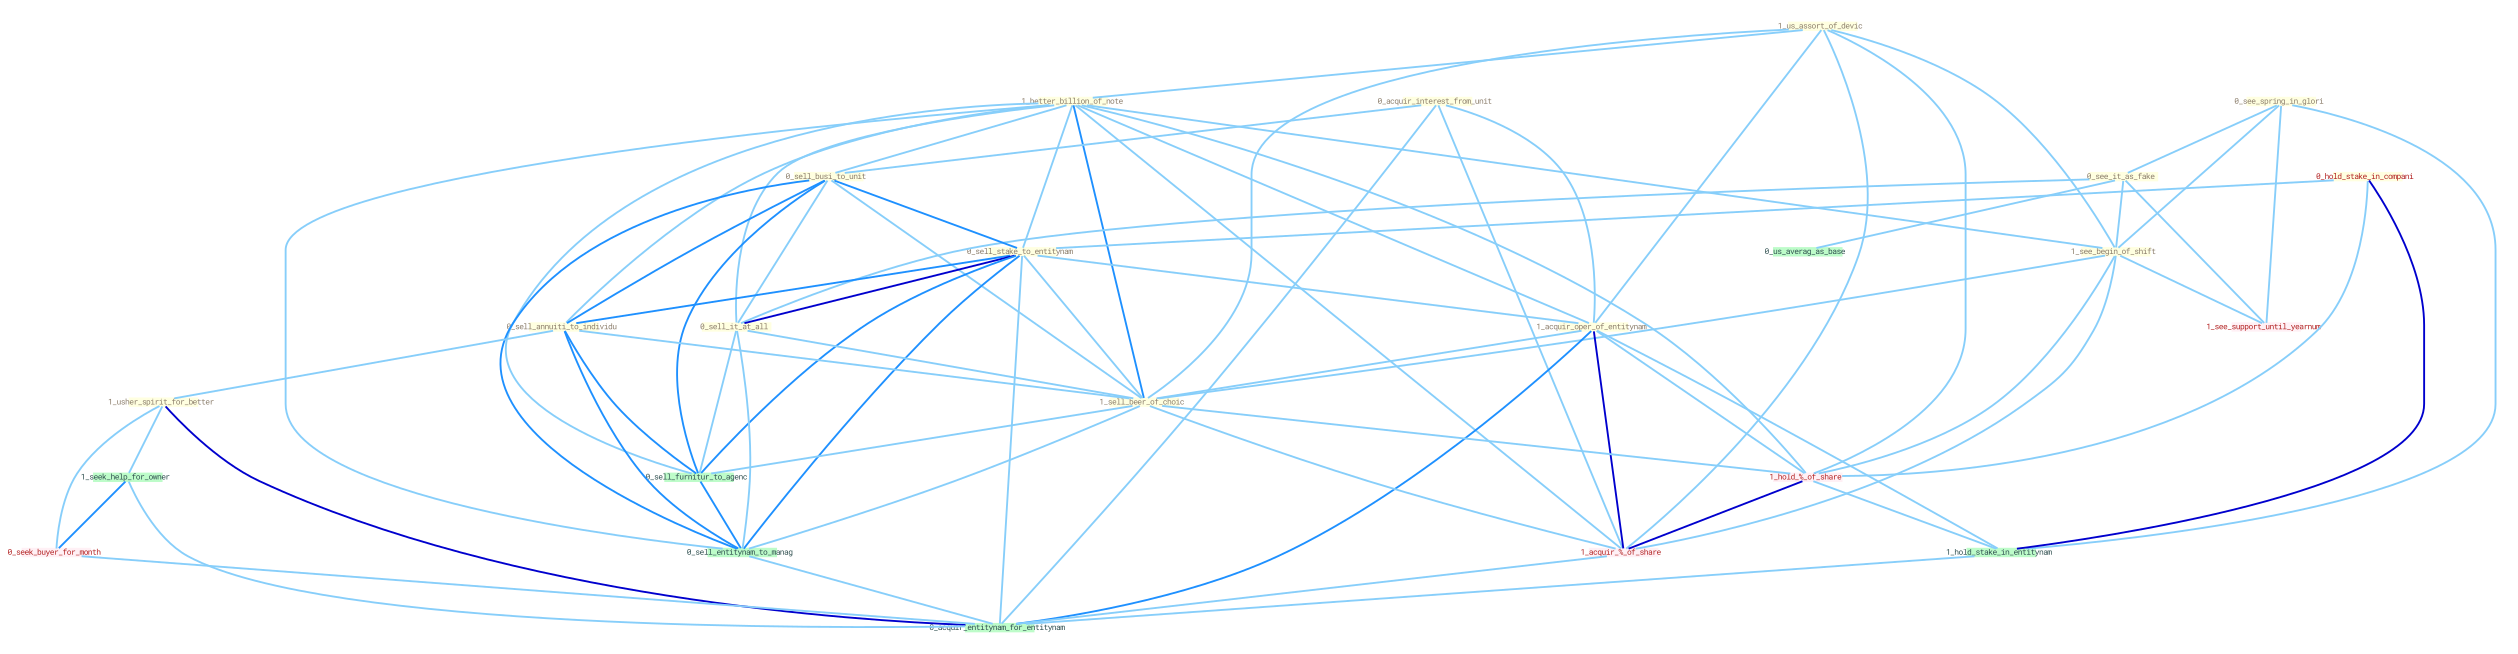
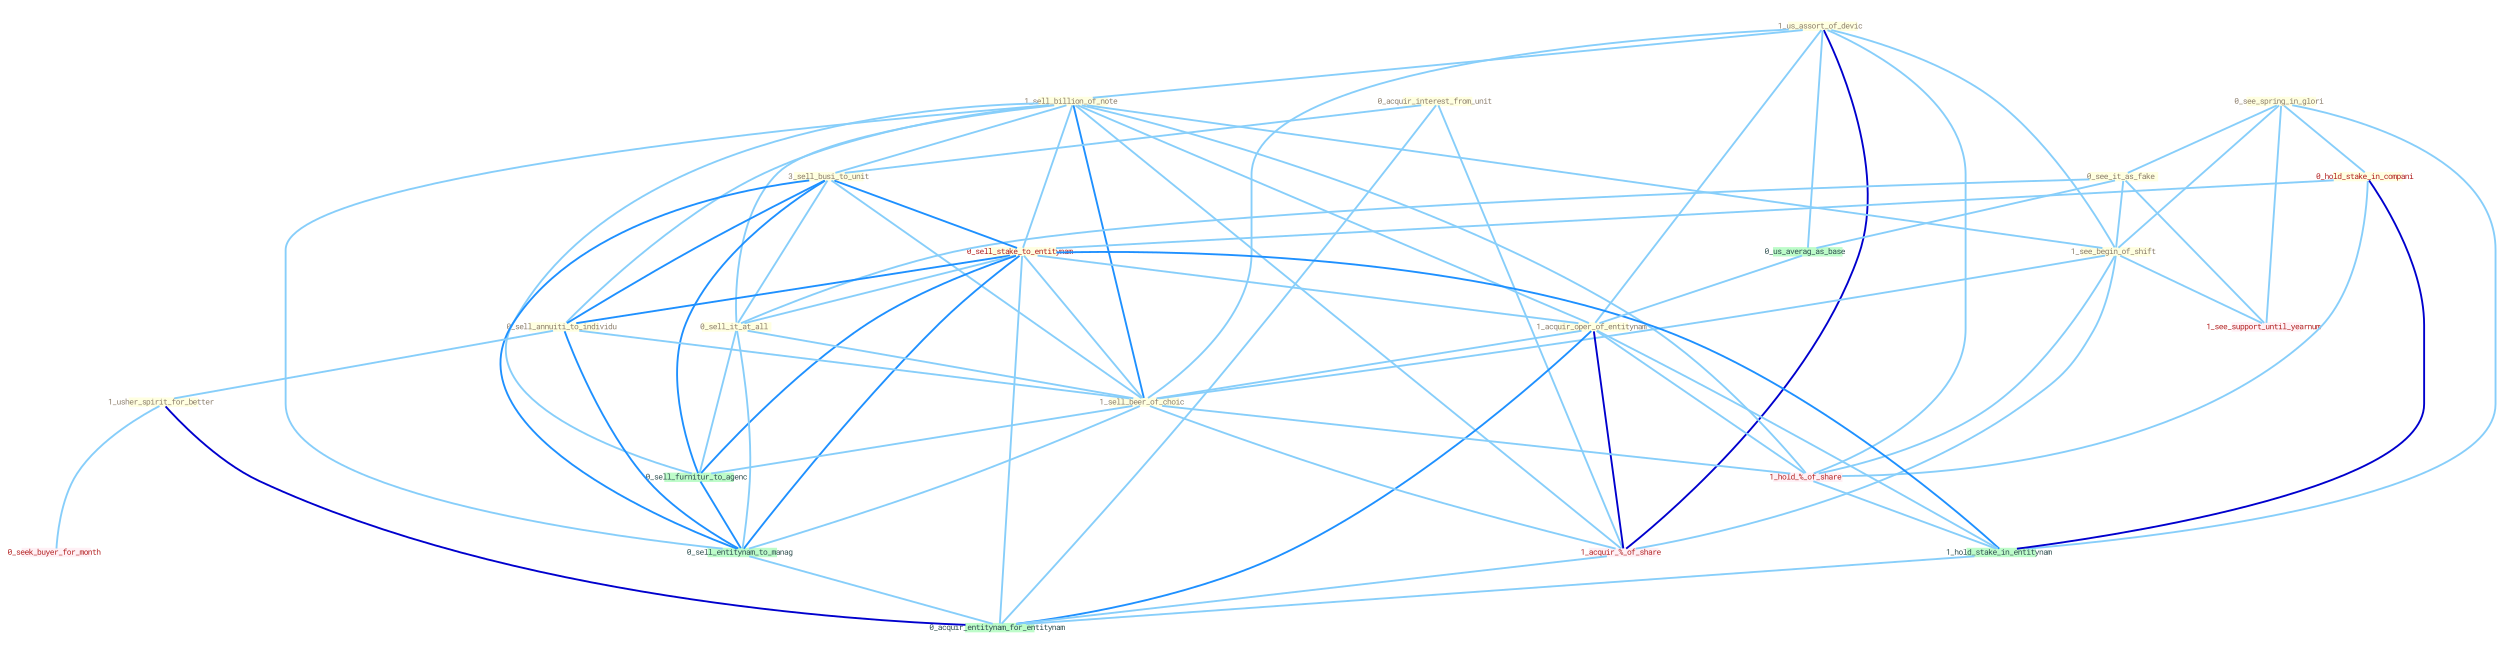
(1073, 101) -> (1073, 101)
none -> (1815, 139)
none -> (2324, 139)
(829, 177) -> (829, 177)
(1572, 187) -> (1701, 289)
(1022, 252) -> (1022, 252)
(880, 289) -> (880, 289)
none -> (1586, 307)
(1828, 321) -> (1828, 321)
(621, 411) -> none
(128, 477) -> none
(1716, 515) -> none
(528, 590) -> none
